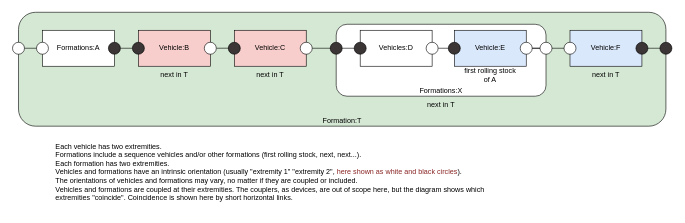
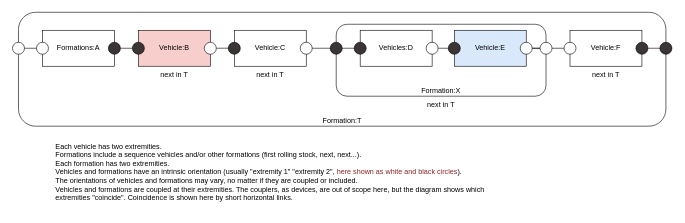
(270, 48) -> (270, 48)
(606, 48) -> (606, 48)
(491, 75) -> none
(441, 90) -> (441, 90)
(342, 120) -> (342, 120)
